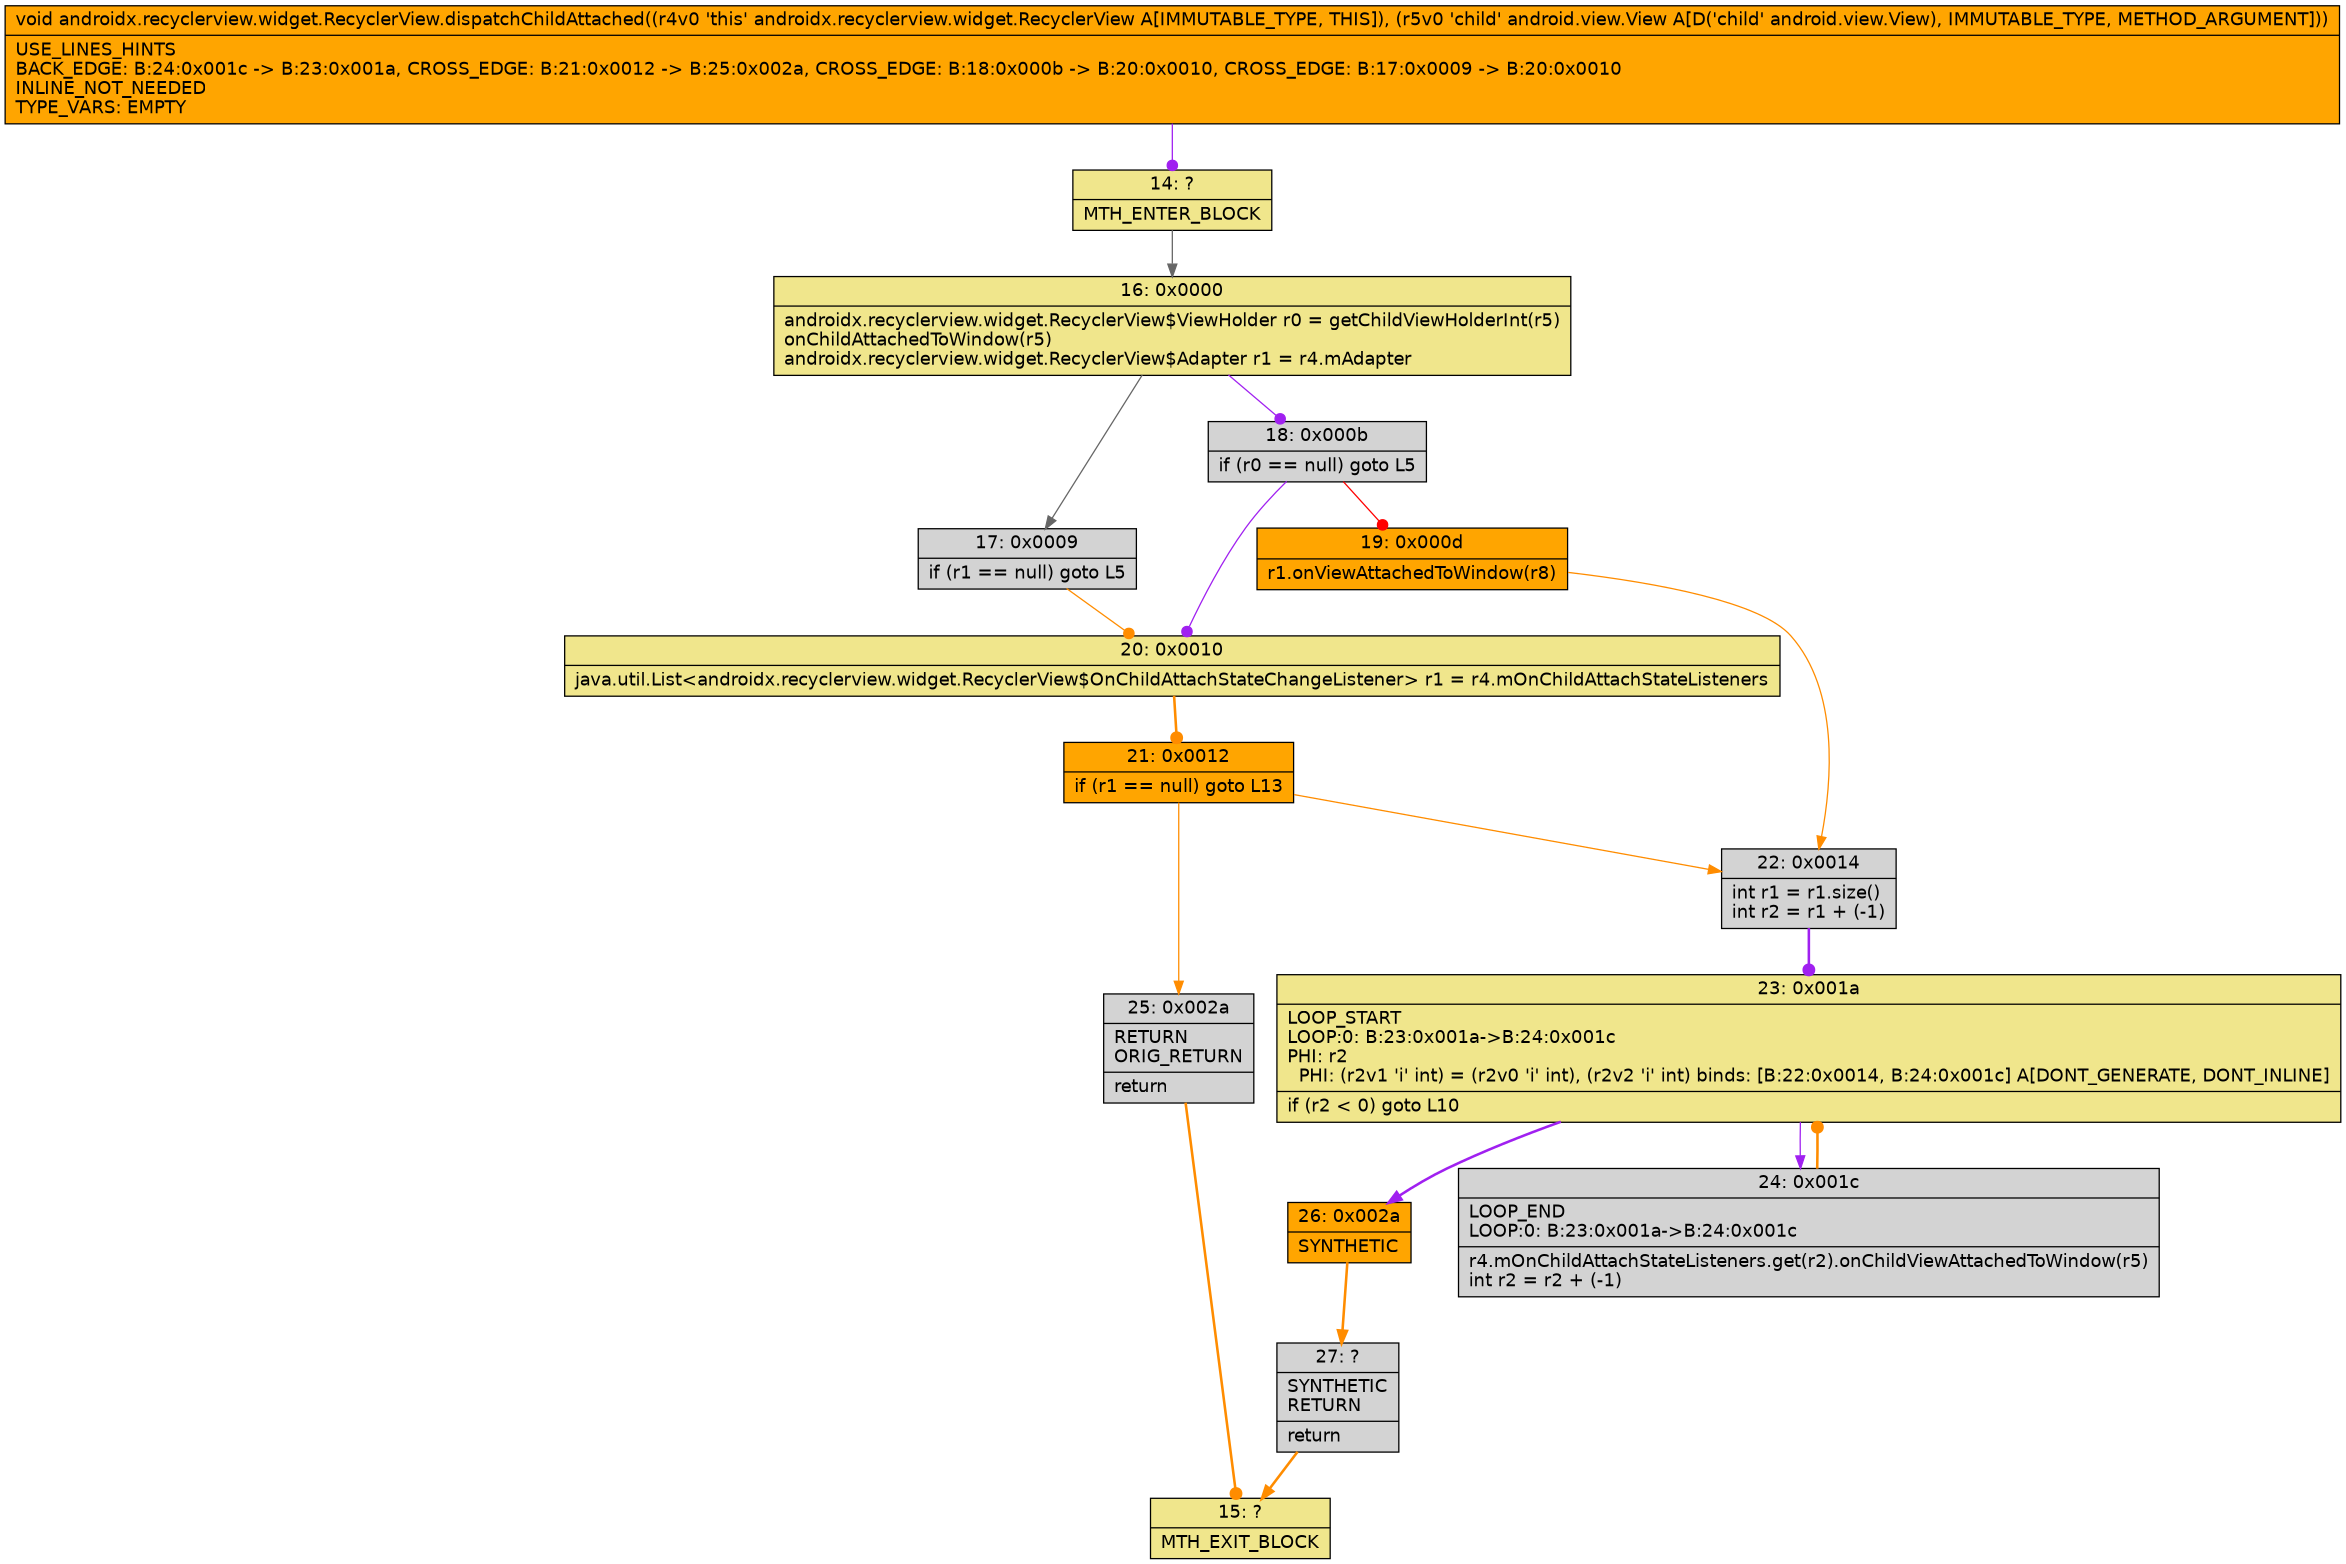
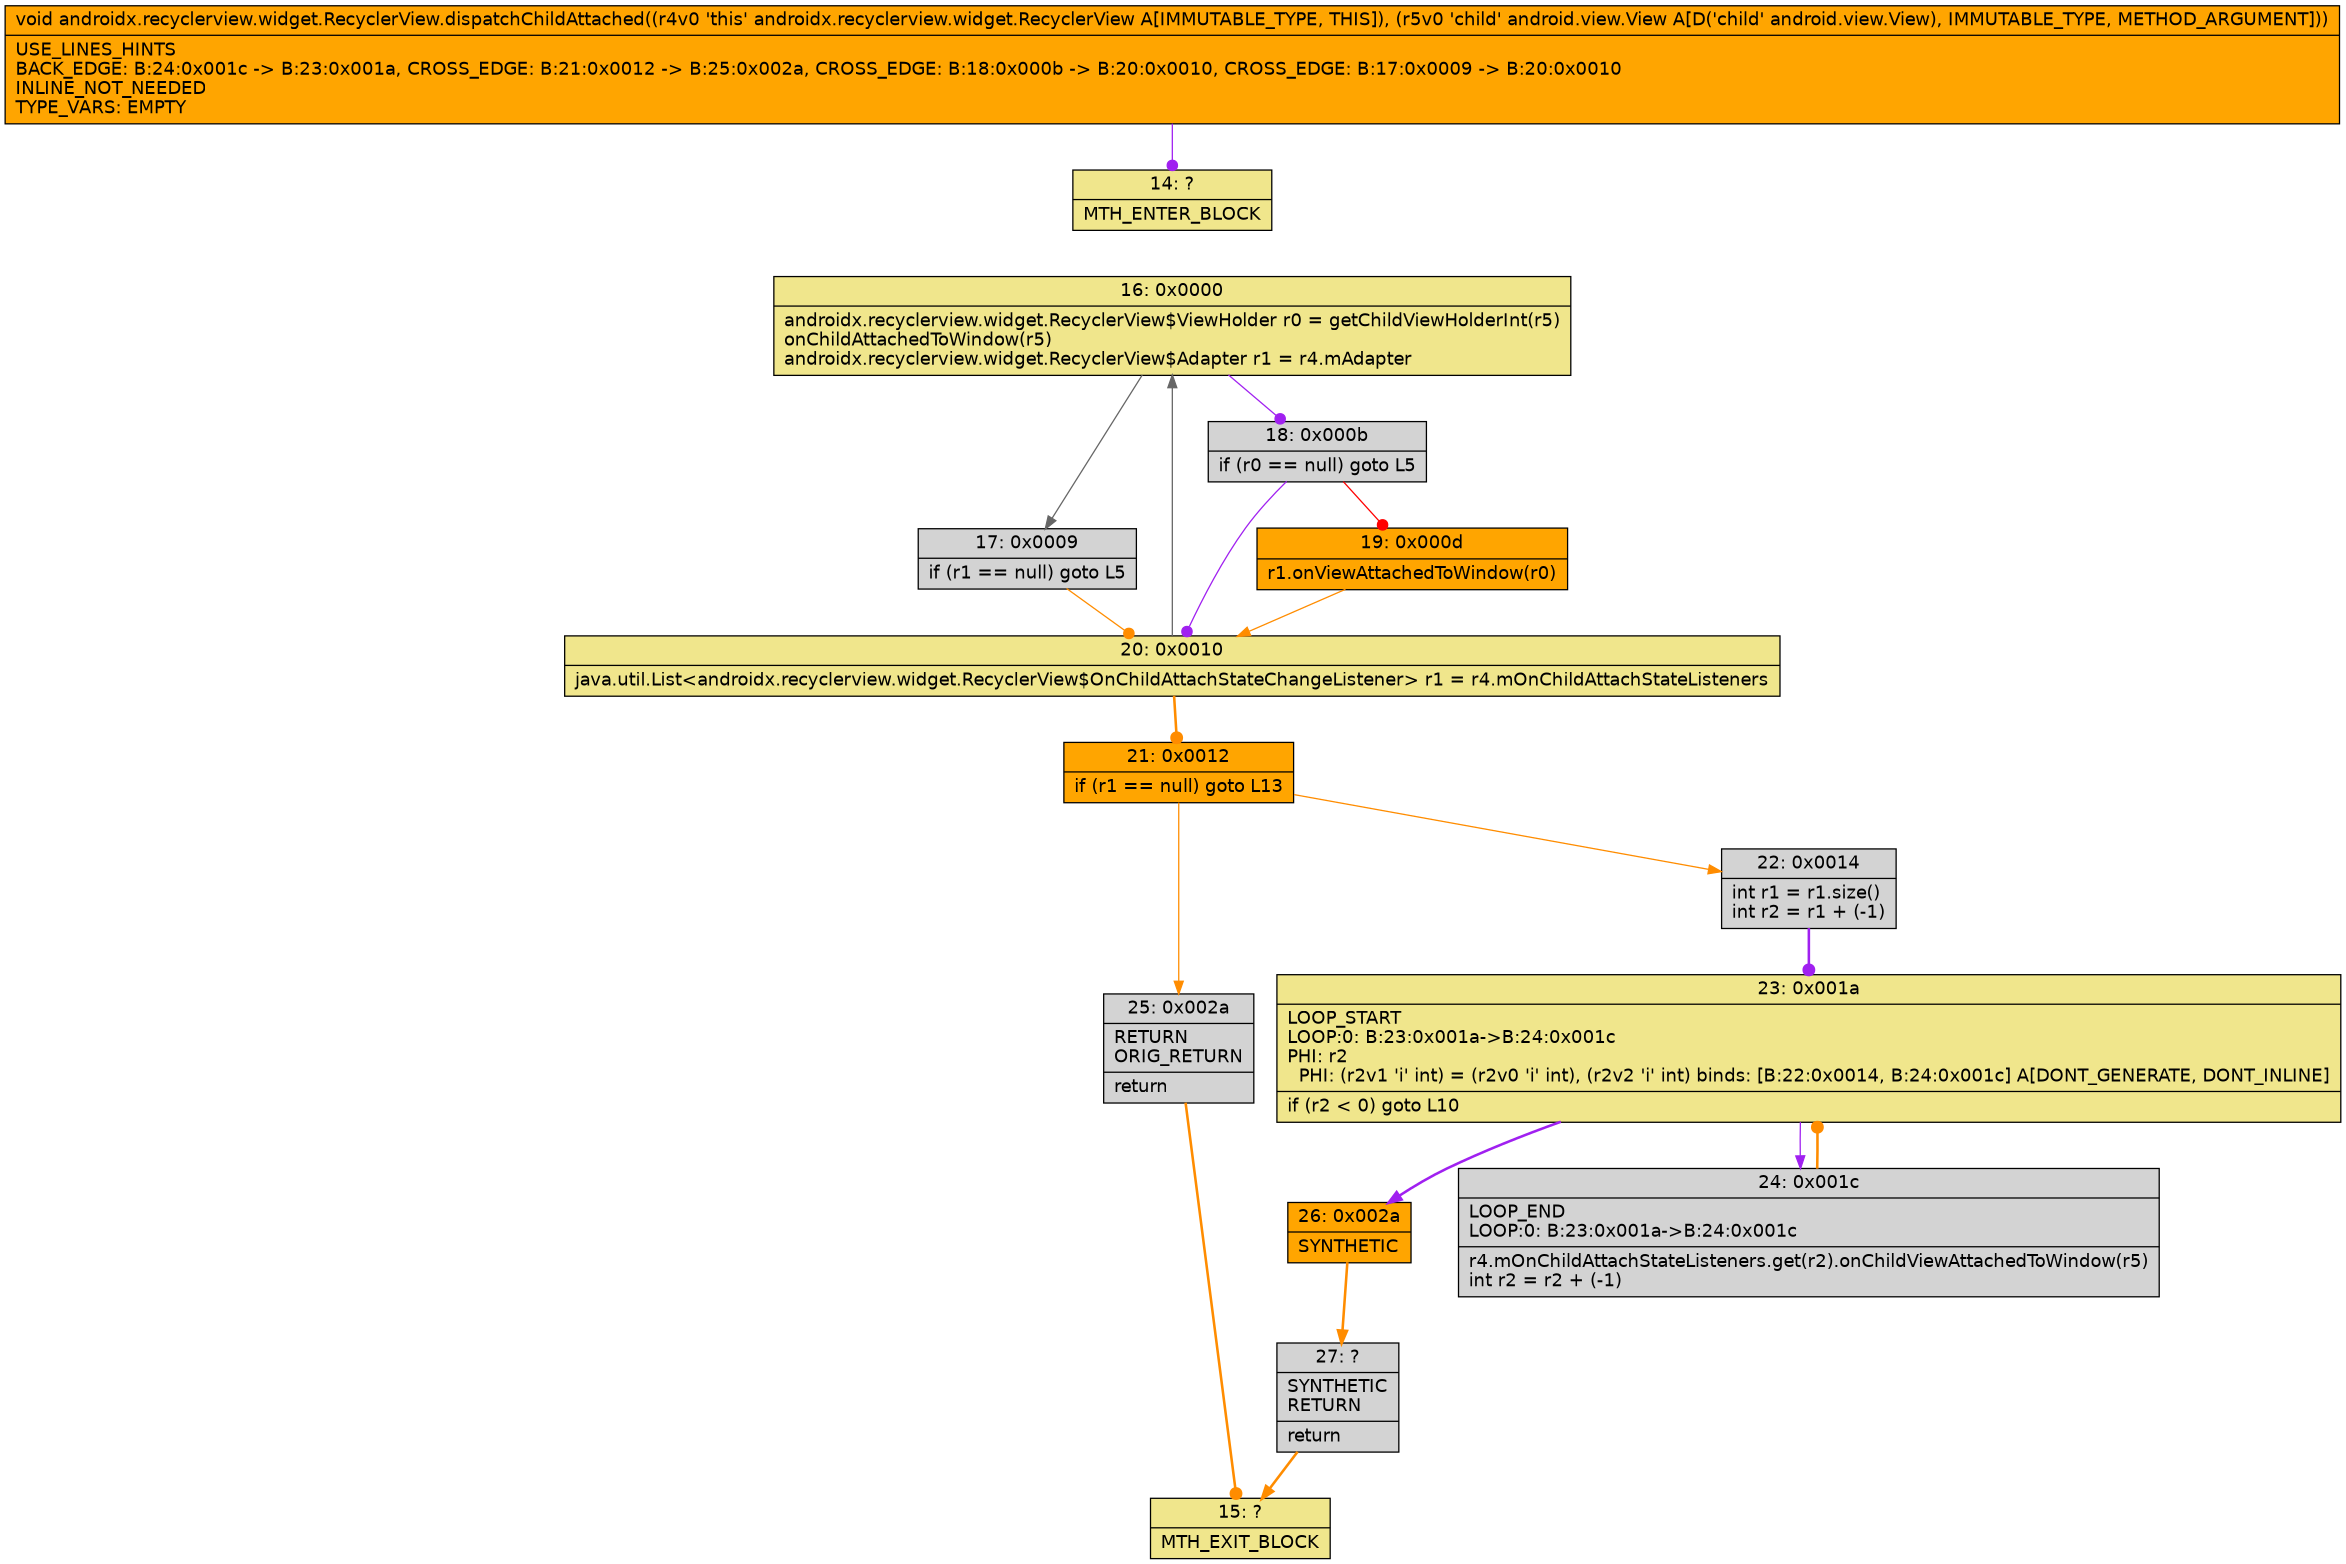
(1172, 247) -> (1172, 512)
(1412, 574) -> (1412, 574)
(1781, 628) -> (1297, 610)
